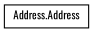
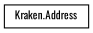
(47, 16) -> (47, 16)
